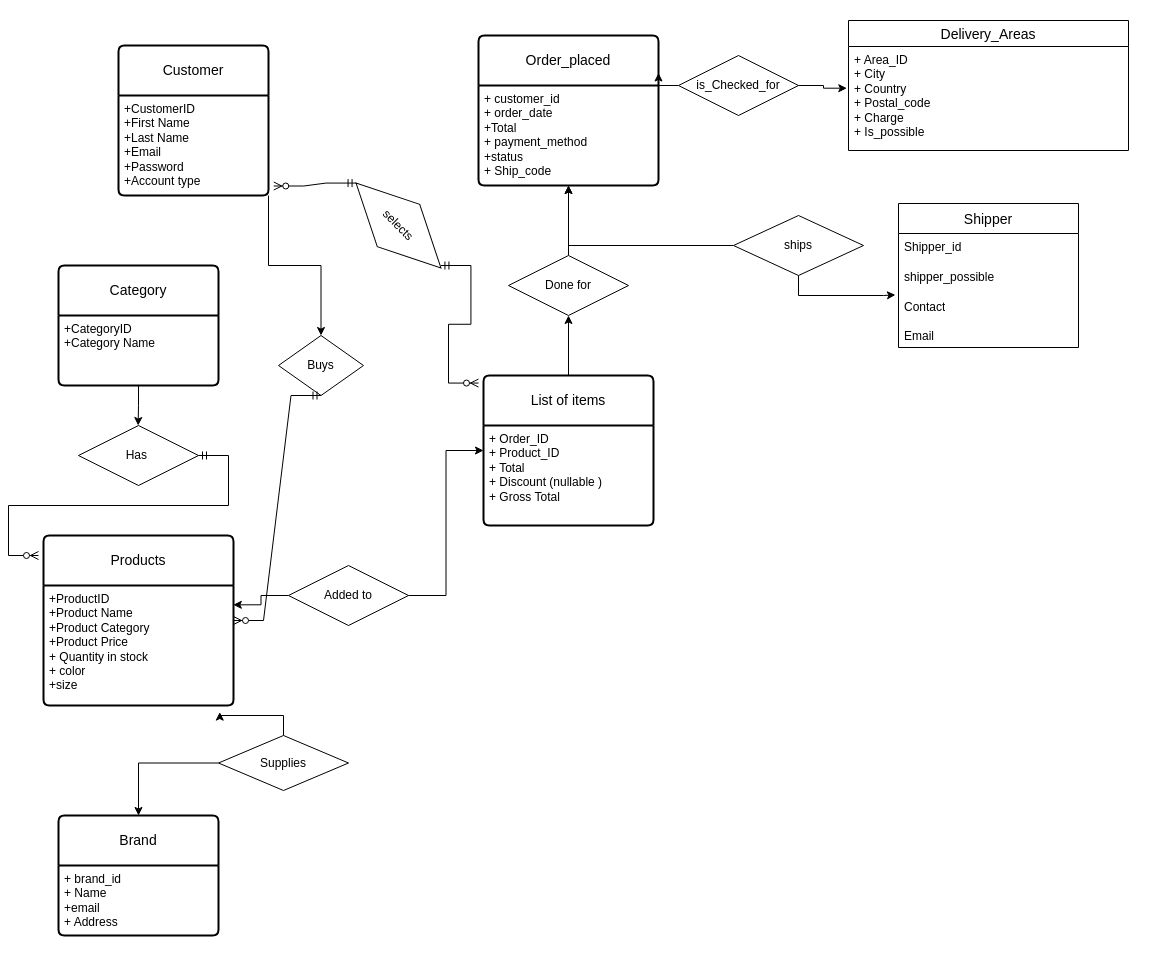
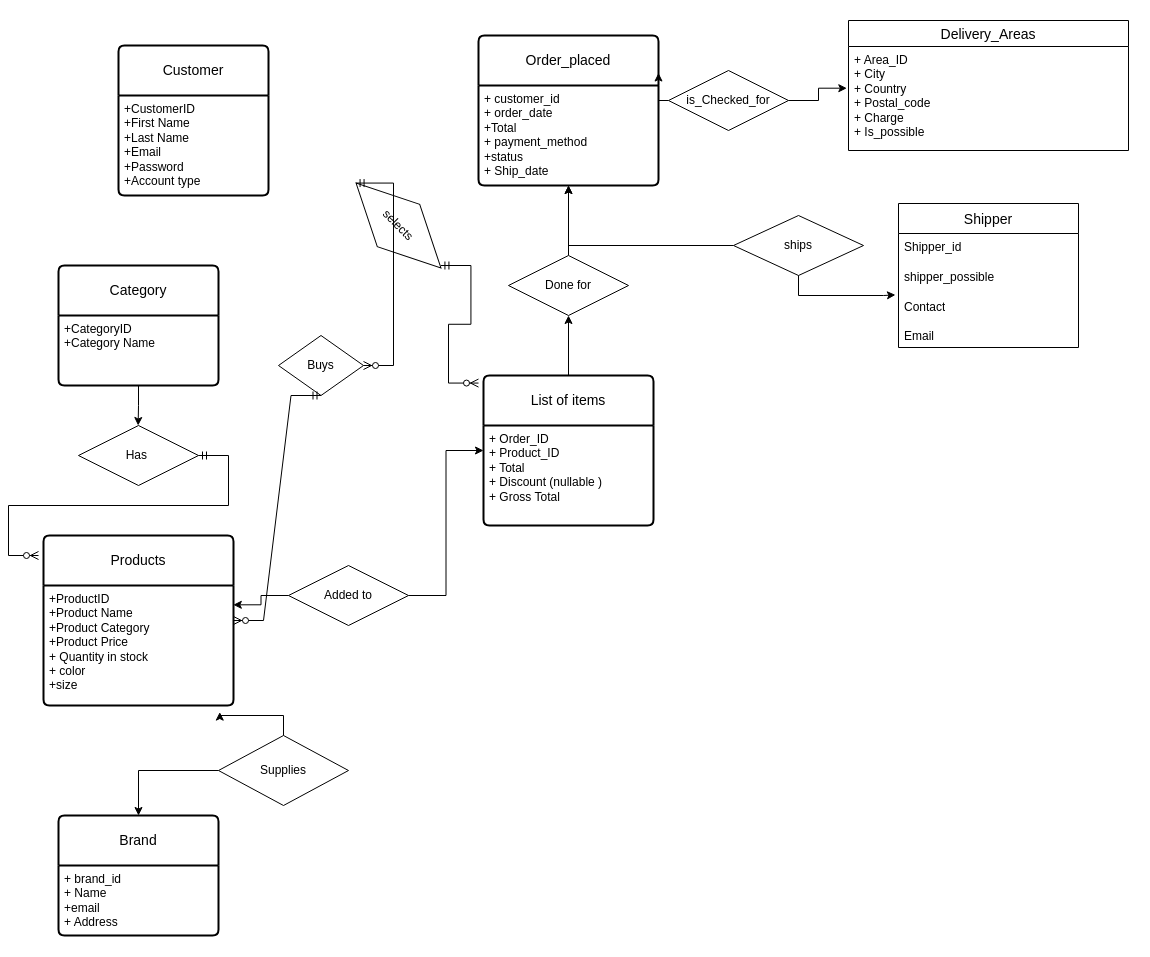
(739, 86) -> (729, 101)
(537, 136) -> (537, 136)
(315, 185) -> (394, 270)
(291, 266) -> none
(284, 763) -> (284, 771)
